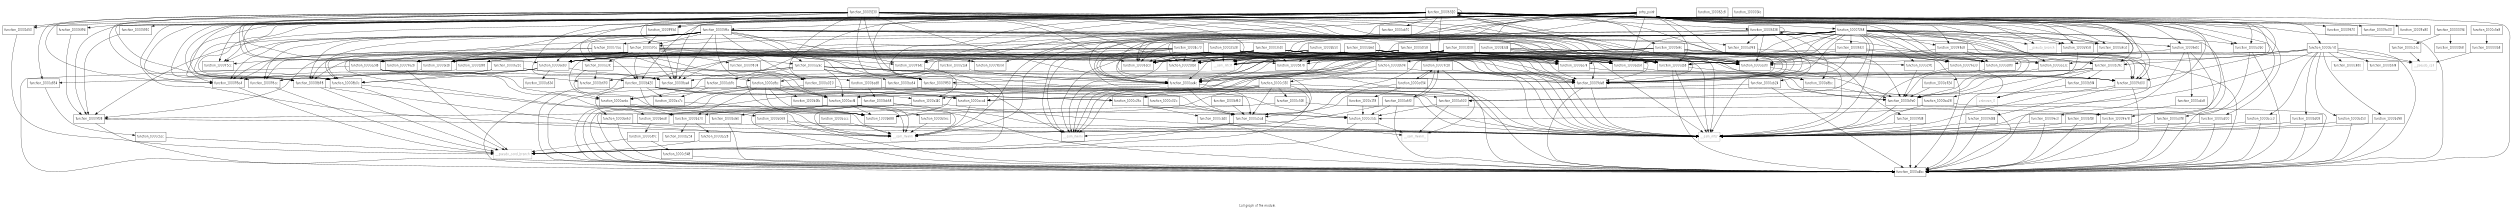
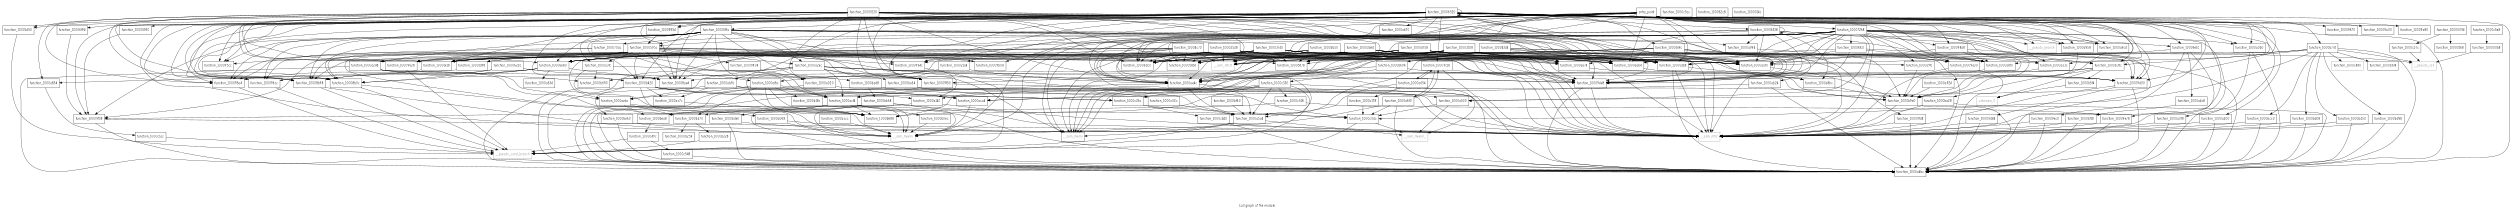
none -> (1676, 12)
none -> (1219, 132)
